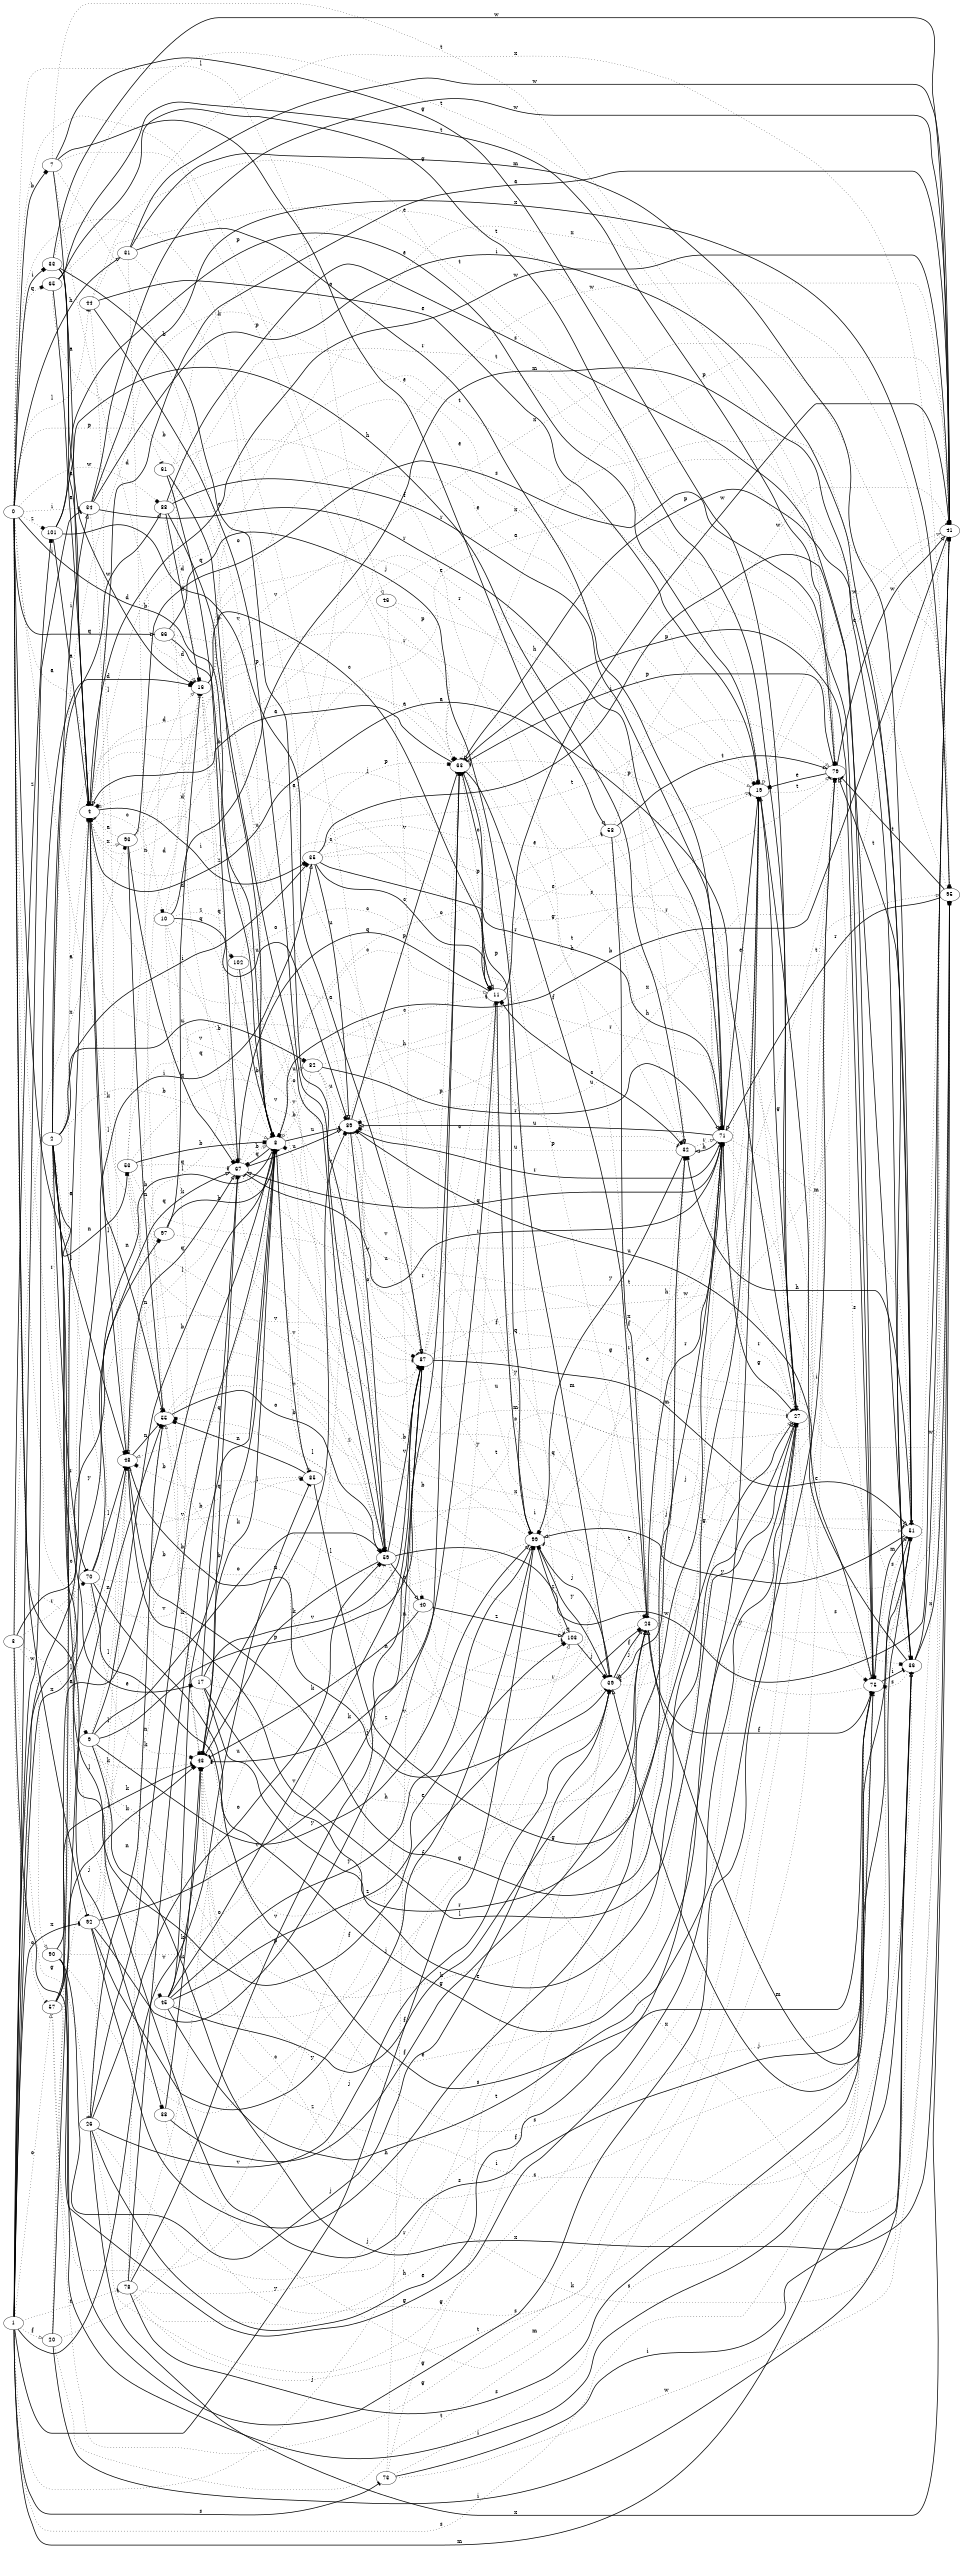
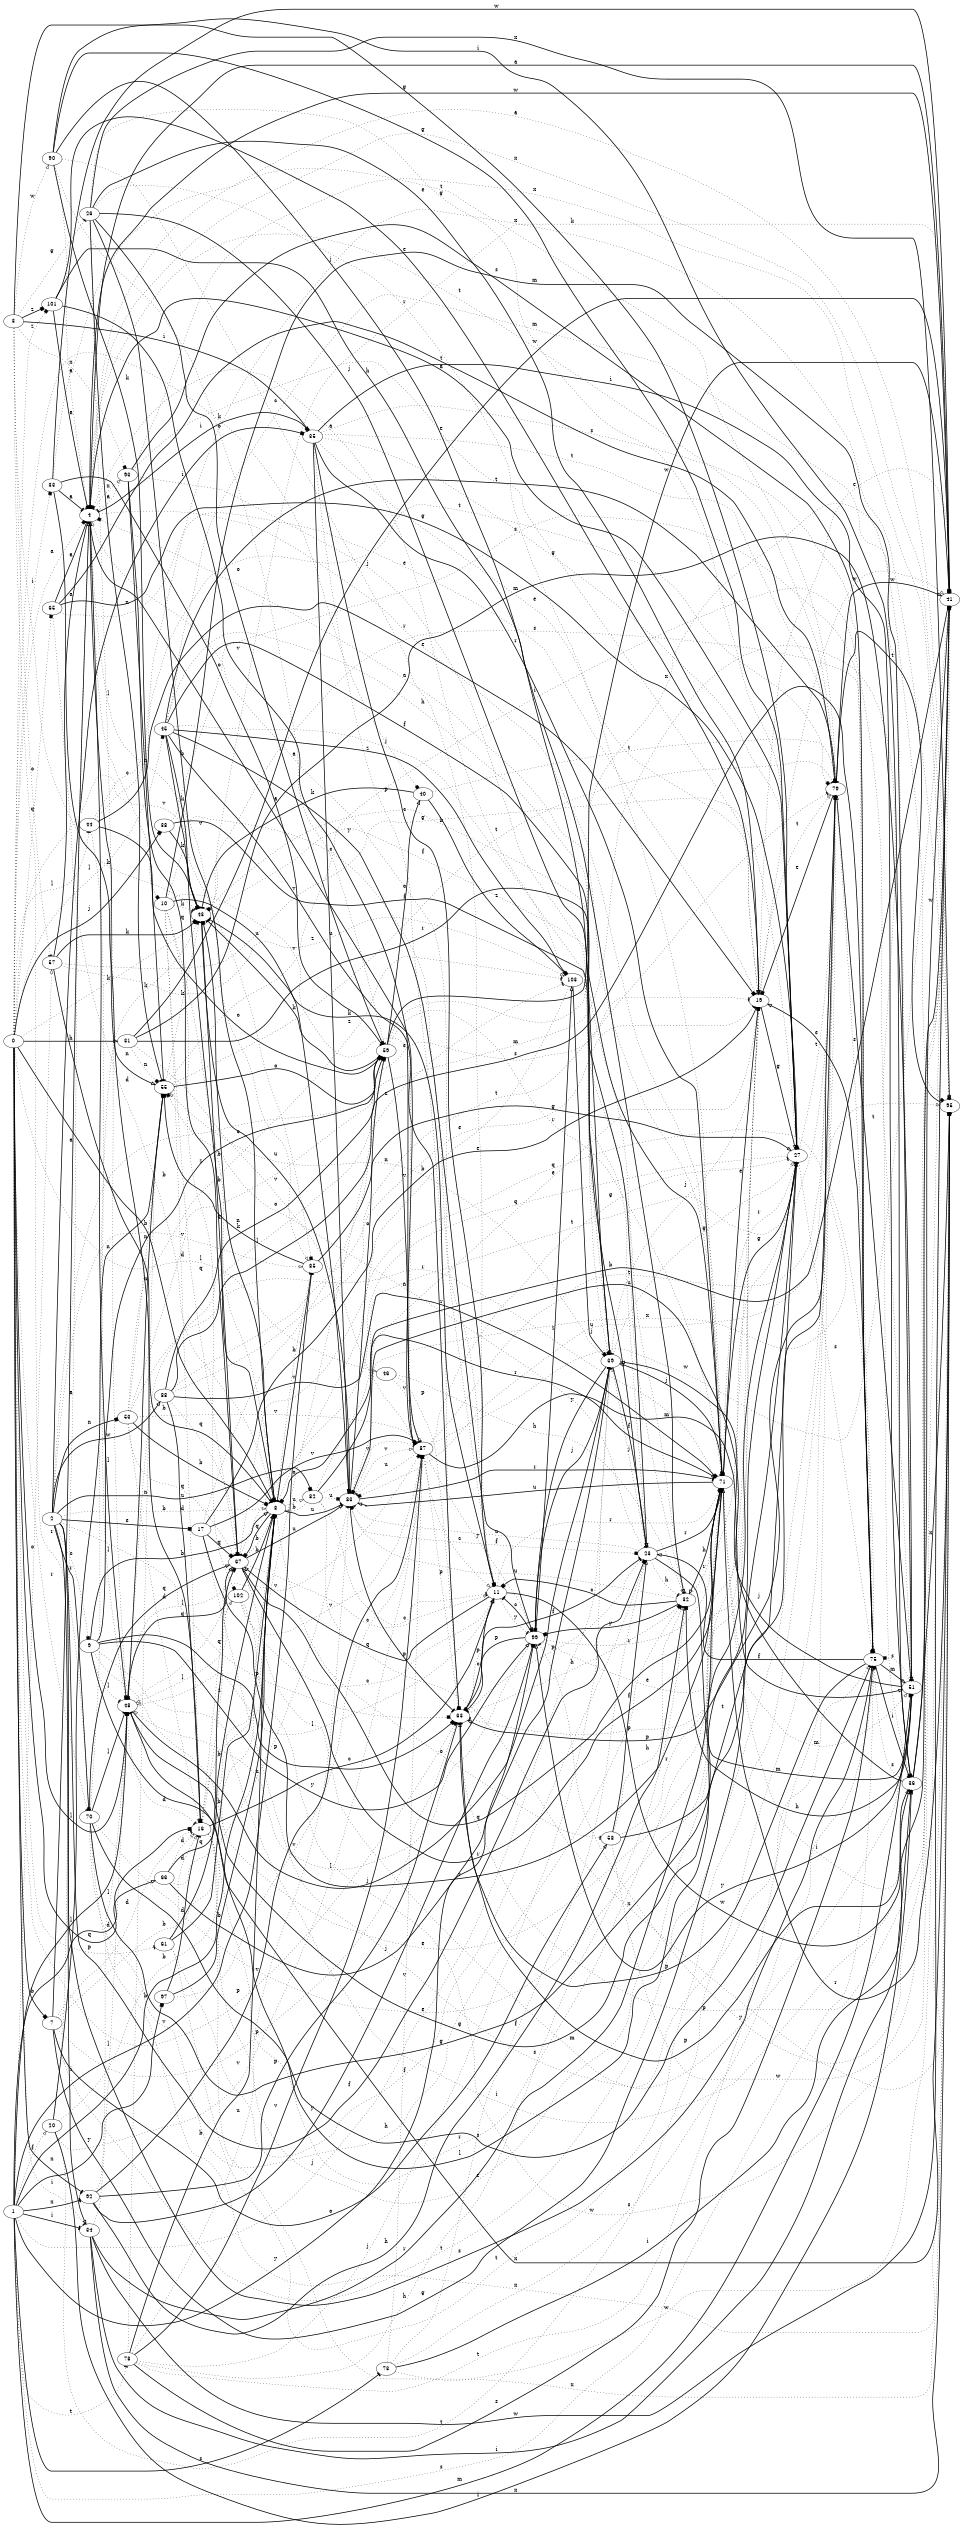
(19, 386) -> (27, 656)
(85, 467) -> none
(430, 1058) -> (595, 1022)
(349, 1126) -> (349, 1500)
(371, 1381) -> none
